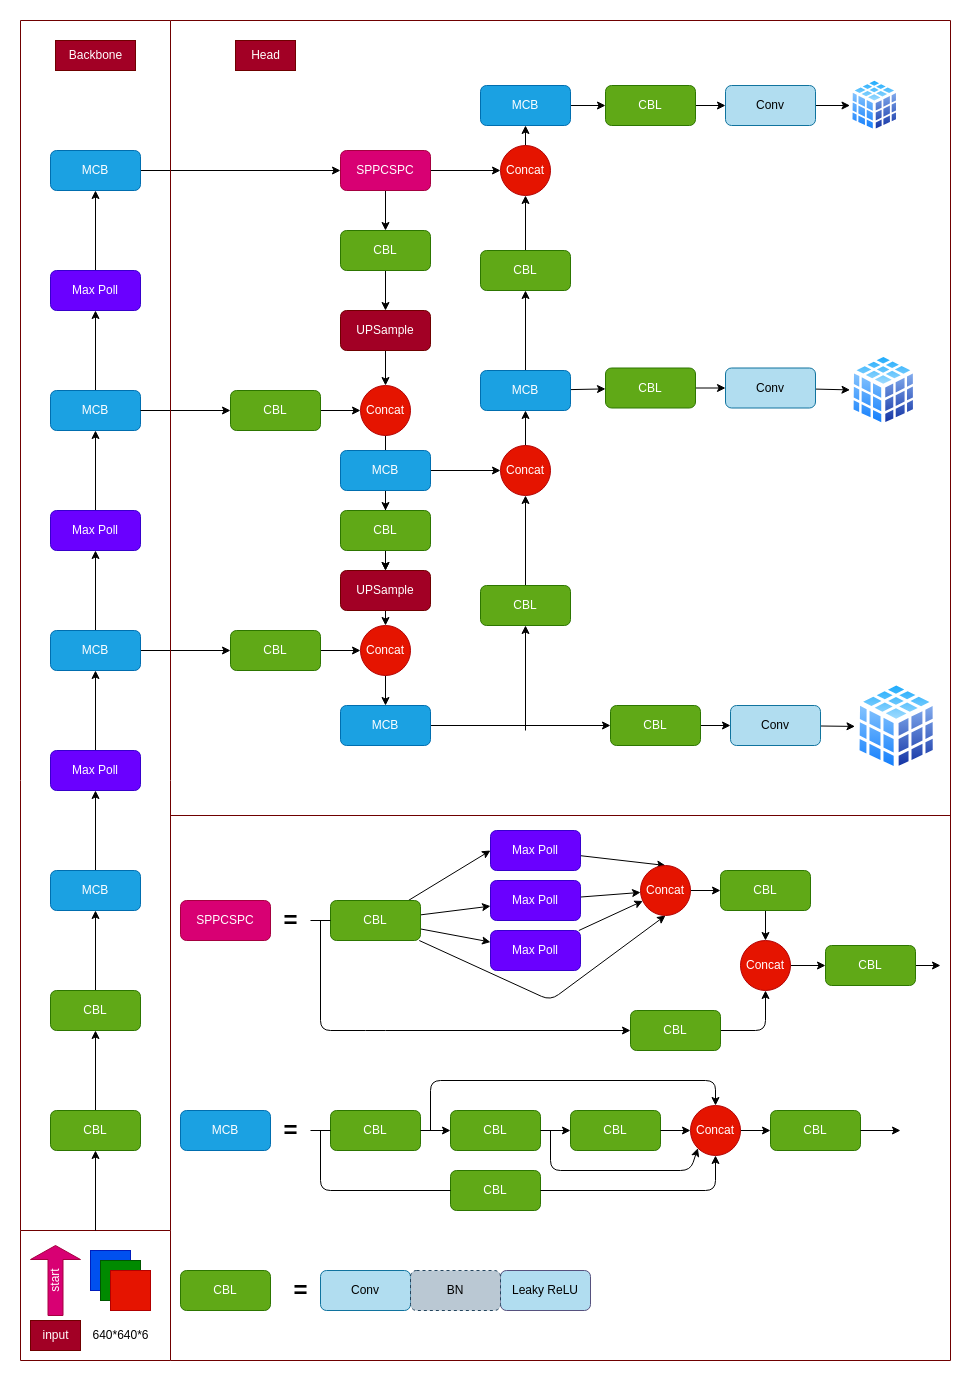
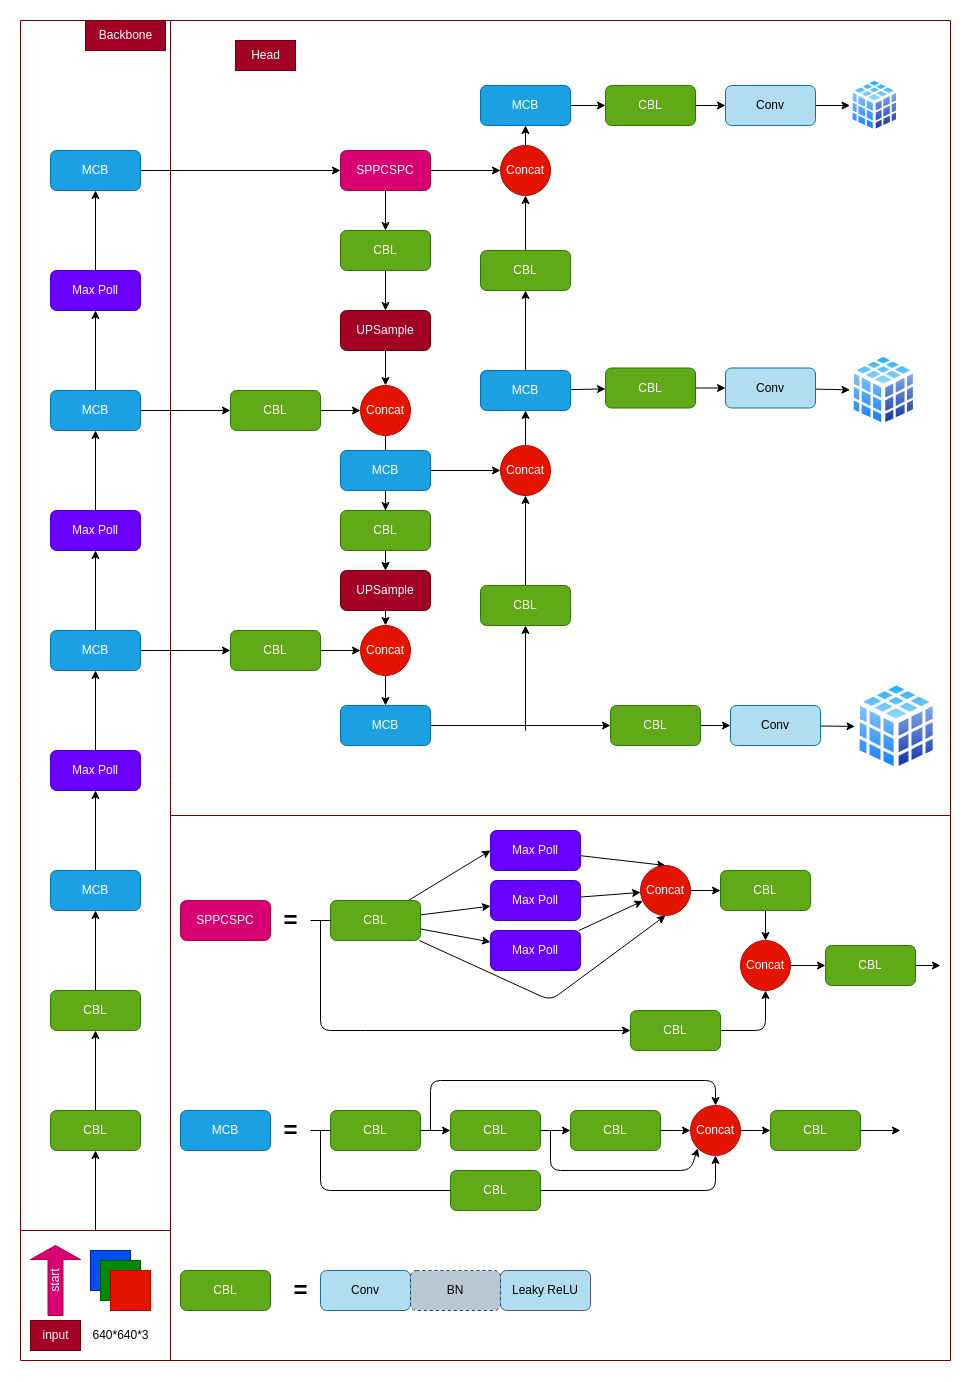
(96, 56) -> (126, 36)
(121, 1336) -> (121, 1336)
